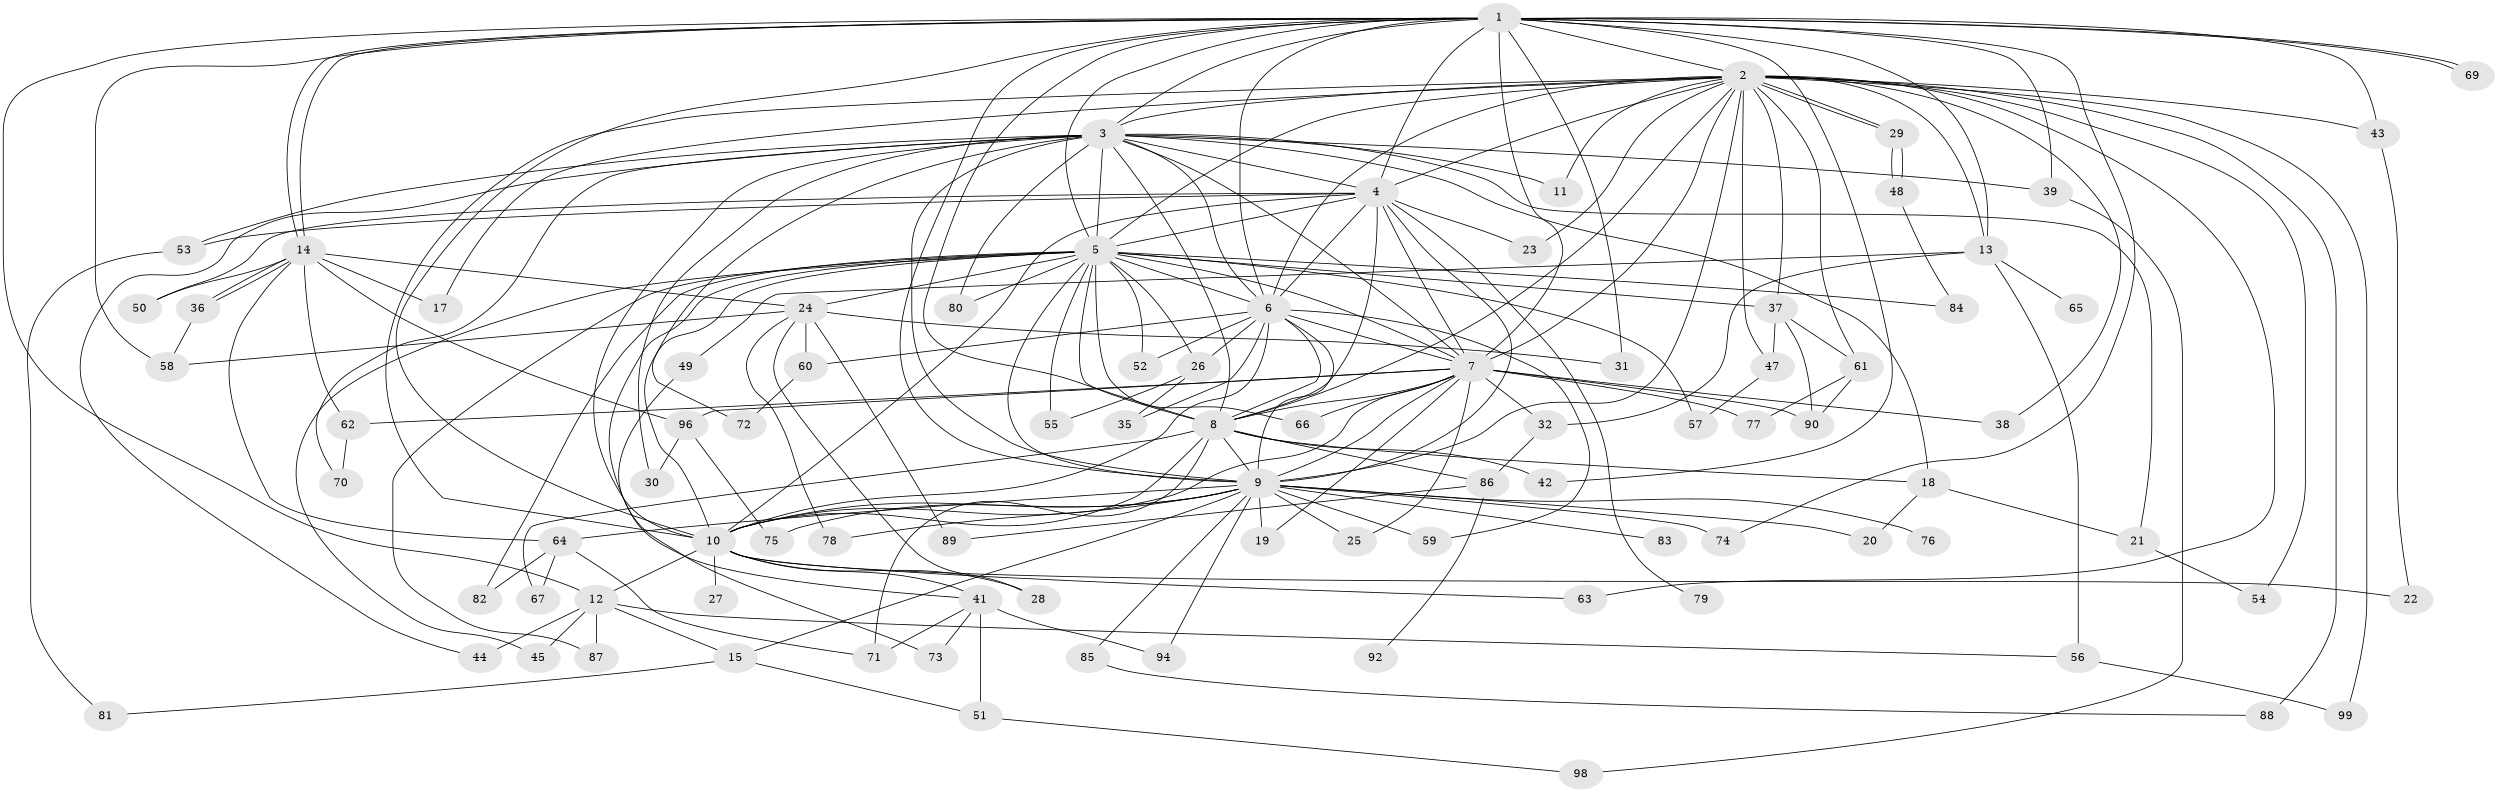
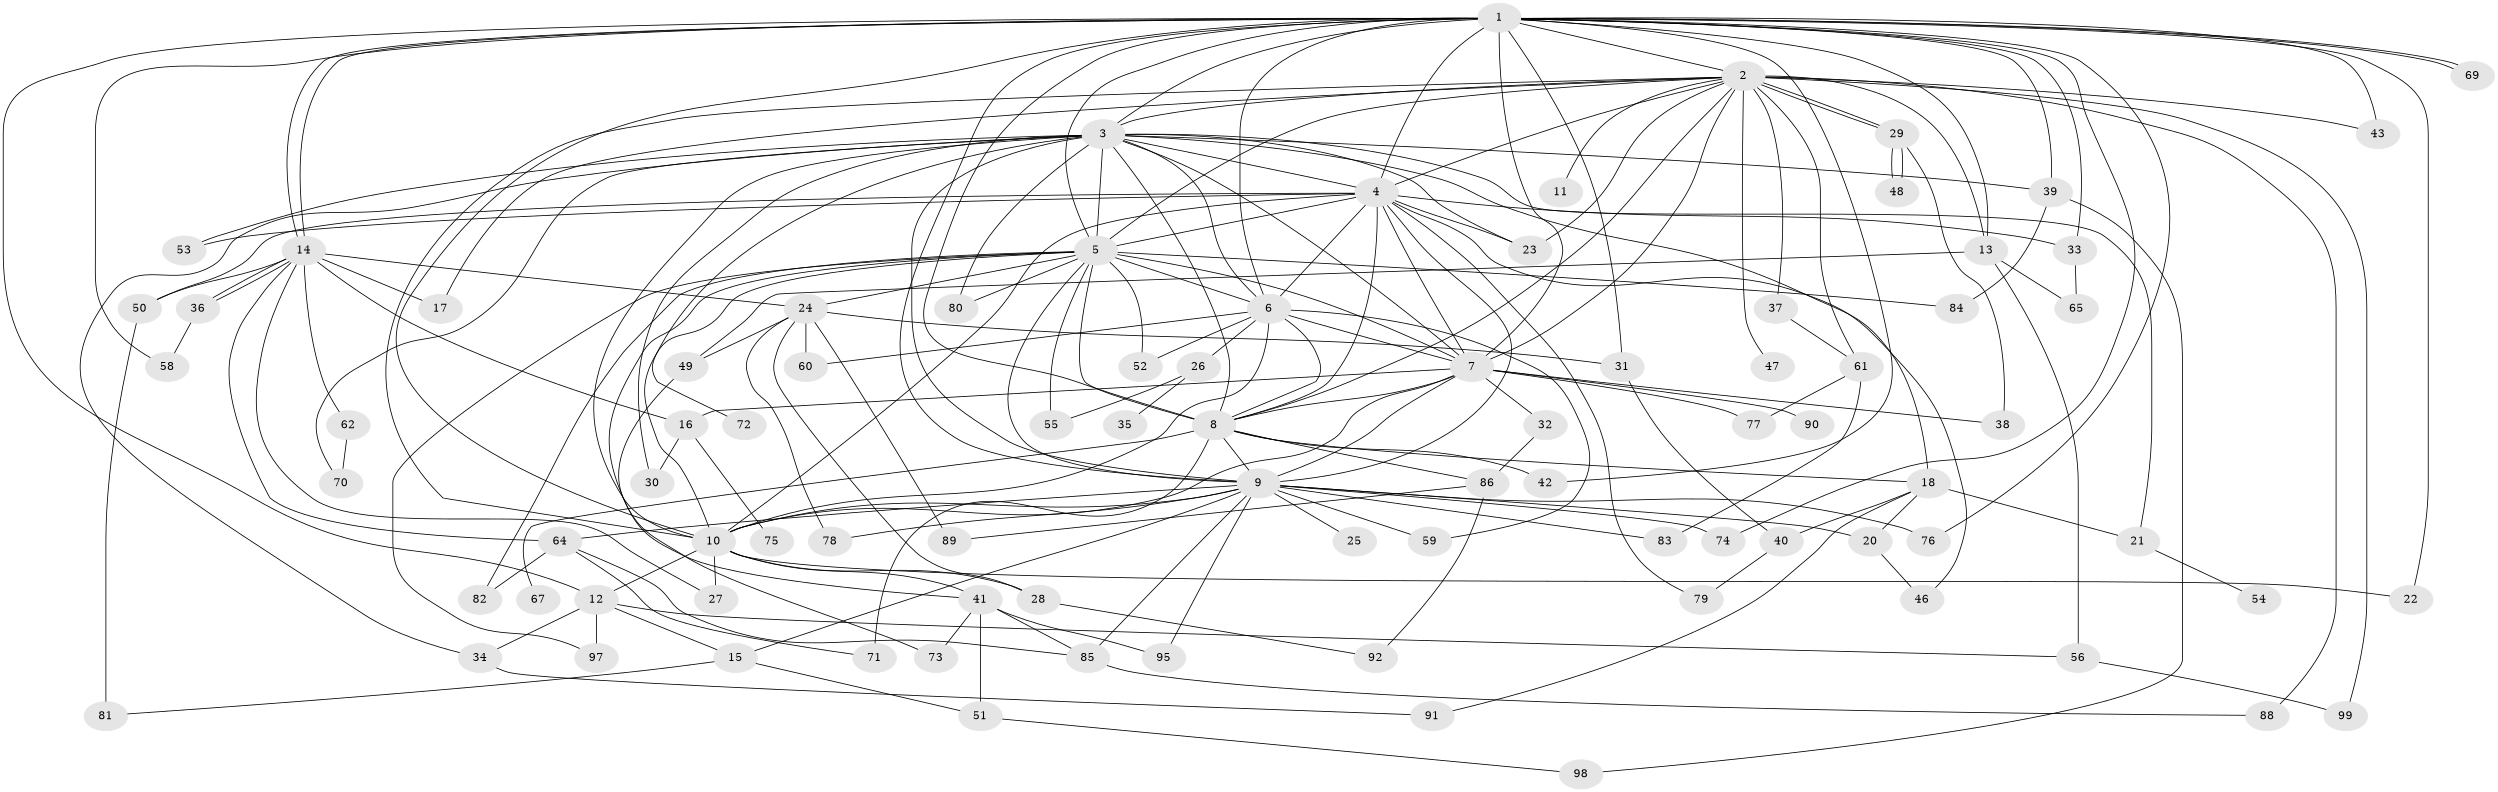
none -> (2091, 71)
(1459, 119) -> none
(1441, 160) -> (1398, 175)
(2061, 162) -> (1968, 276)
(2216, 169) -> none
(1921, 248) -> (2019, 260)
none -> (2075, 251)
(1436, 280) -> none
(1157, 302) -> none
(1732, 314) -> none
(487, 338) -> (746, 338)
(1774, 338) -> none
(1805, 364) -> none
(1333, 365) -> none
(2398, 367) -> (2361, 60)
(1214, 387) -> none
(775, 396) -> none
(1837, 396) -> (1796, 470)
(1615, 401) -> none
(694, 408) -> none
(686, 425) -> (686, 425)
(1303, 425) -> none
(1696, 425) -> none
(31, 446) -> (107, 511)
(1444, 467) -> none
(1013, 506) -> none
none -> (383, 516)
(991, 525) -> none
(1263, 542) -> none
none -> (1782, 542)
(549, 571) -> (811, 643)
(1585, 600) -> none
none -> (1922, 600)
none -> (1207, 629)
(924, 631) -> (1045, 635)
(480, 658) -> (480, 658)
(538, 658) -> none
(597, 658) -> (597, 658)
(1164, 658) -> (1164, 658)
none -> (1432, 716)
